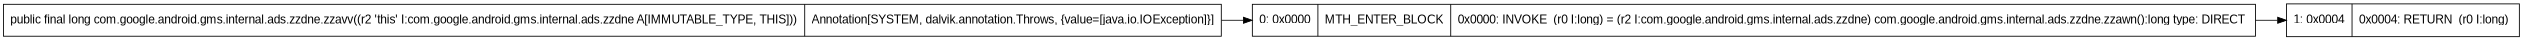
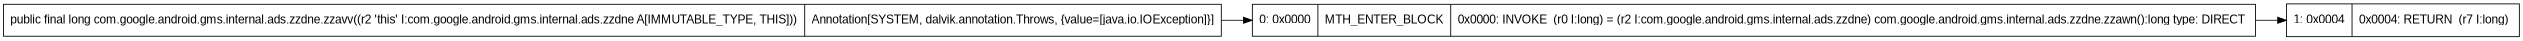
(2436, 20) -> (2436, 20)
